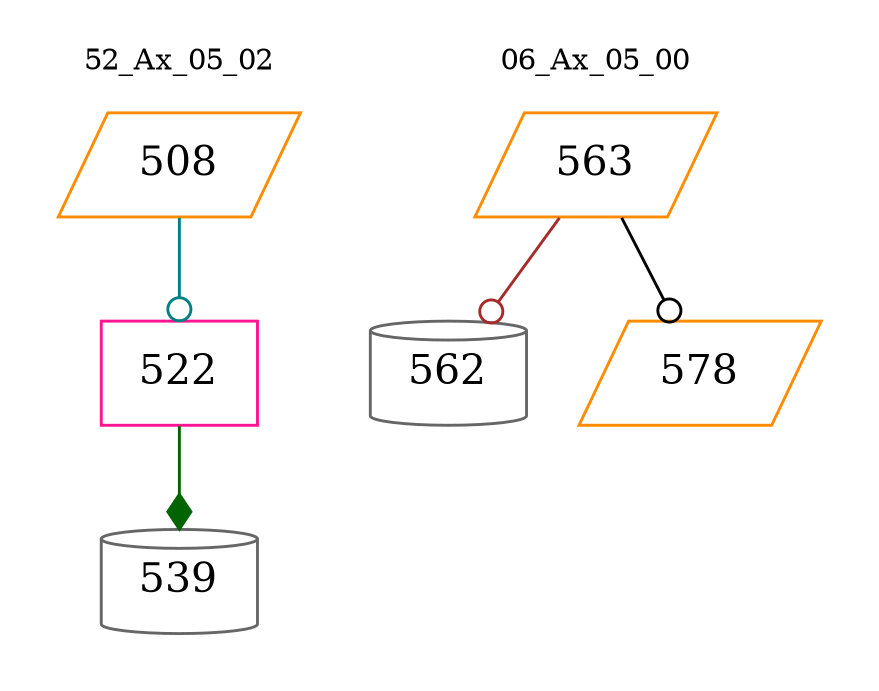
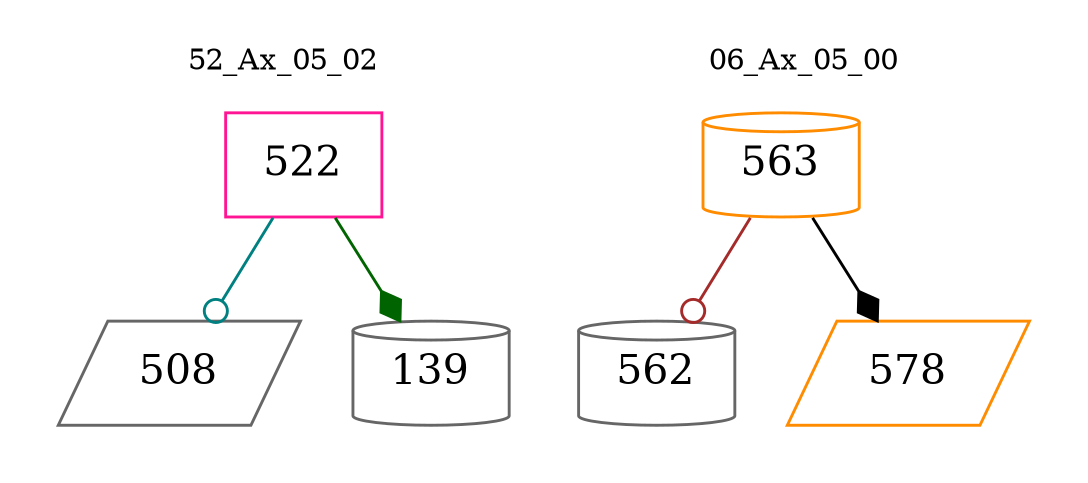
(179, 165) -> (179, 373)
(596, 165) -> (781, 165)
(179, 258) -> (248, 259)
(643, 259) -> (836, 254)
(179, 582) -> (431, 373)
